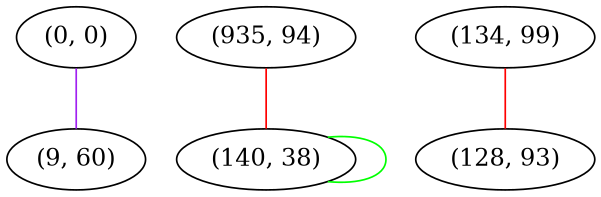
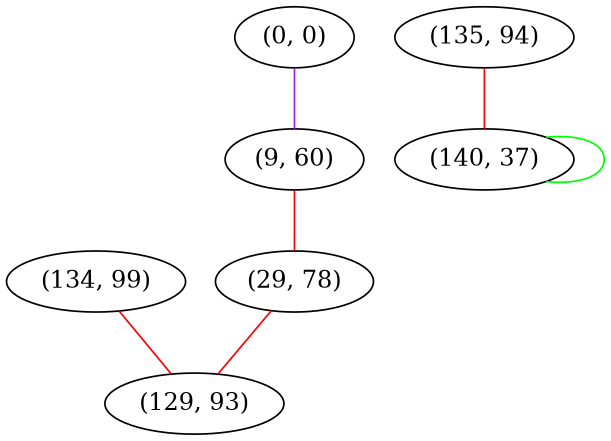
(266, 37) -> (484, 37)
(266, 159) -> (484, 159)
(505, 159) -> (194, 404)
none -> (294, 282)
